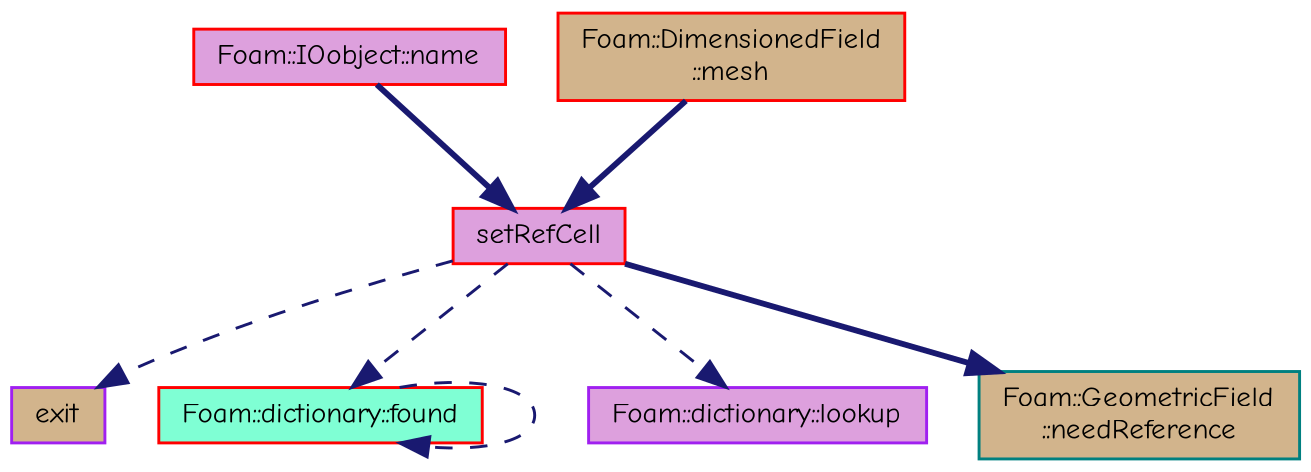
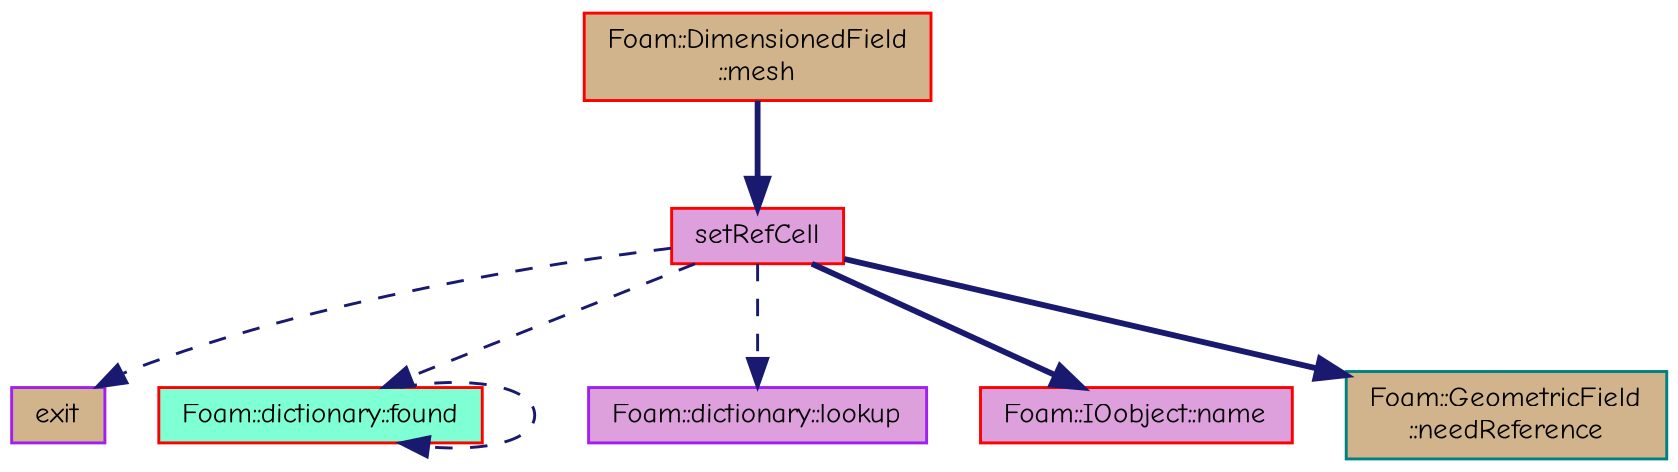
(434, 137) -> (933, 319)
